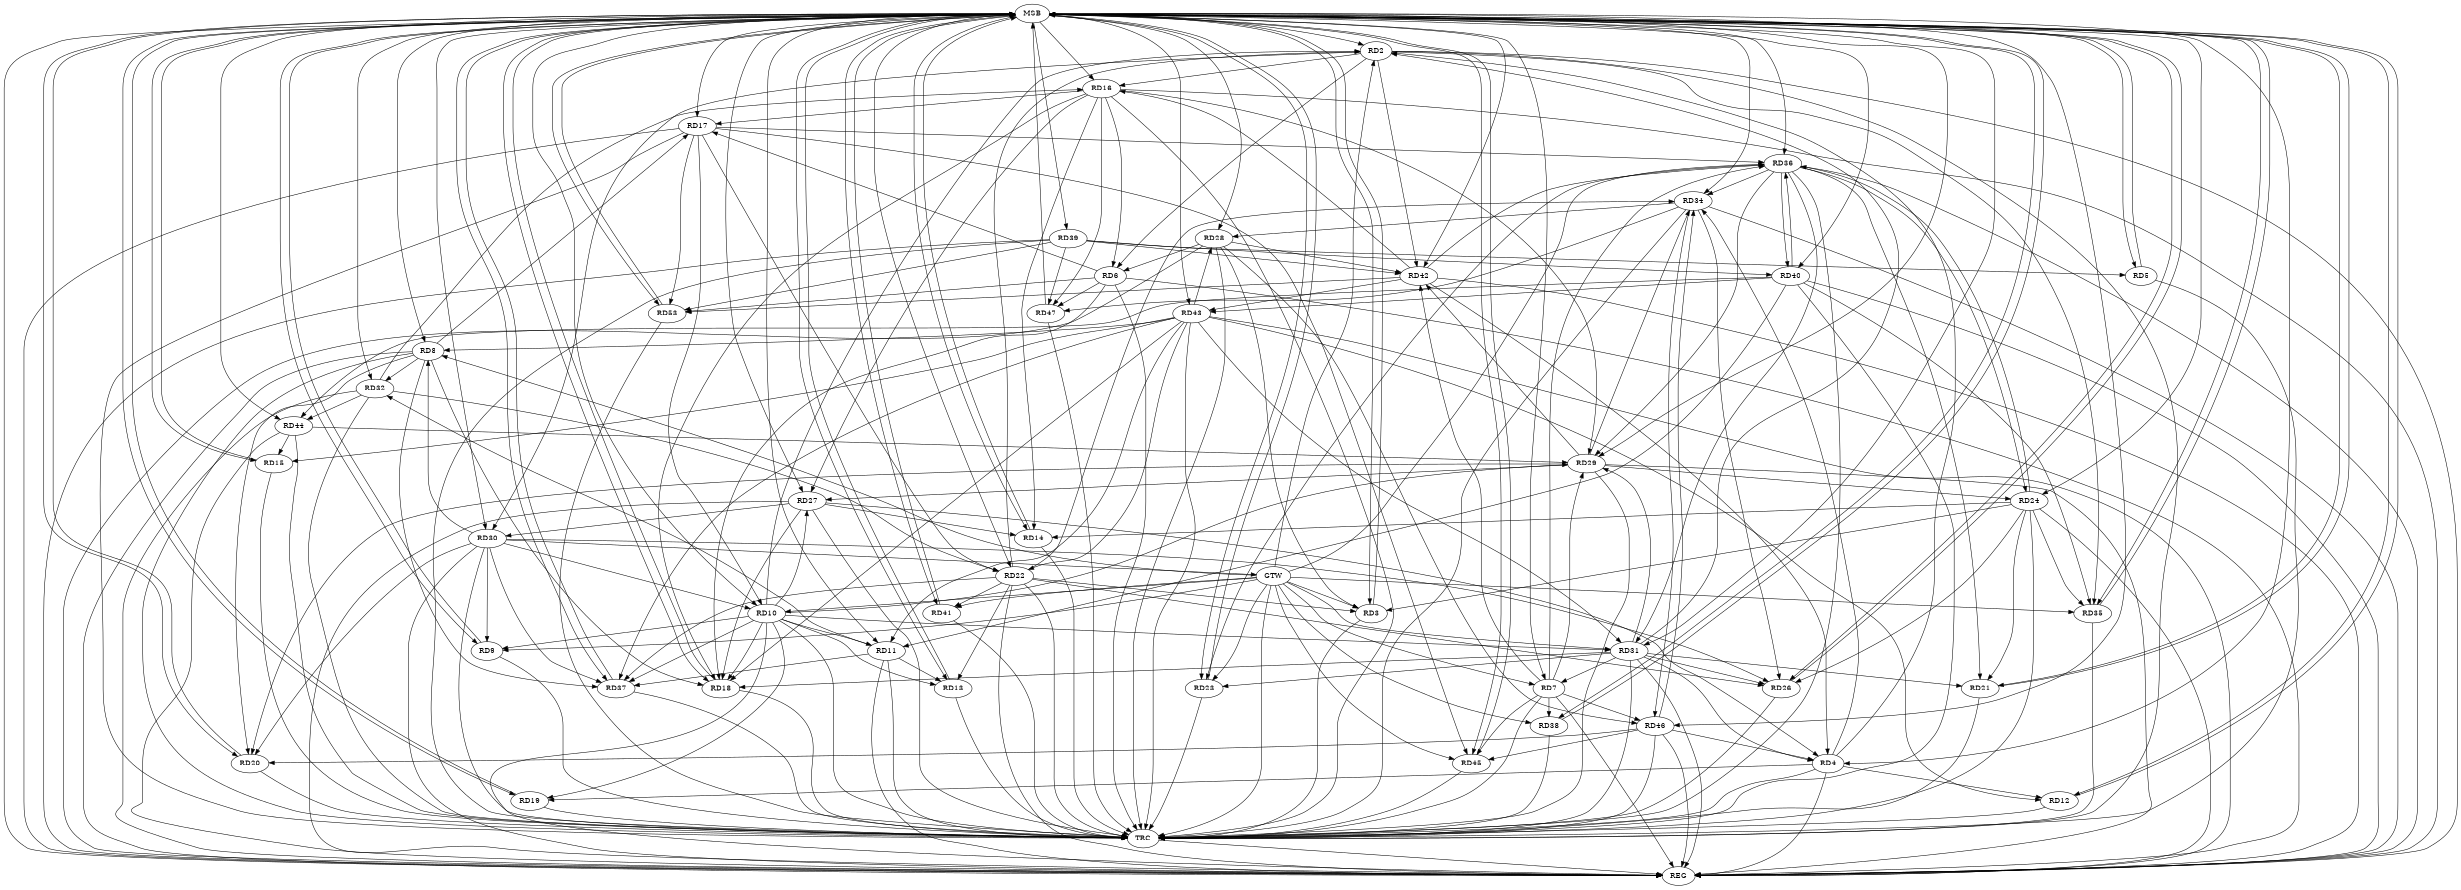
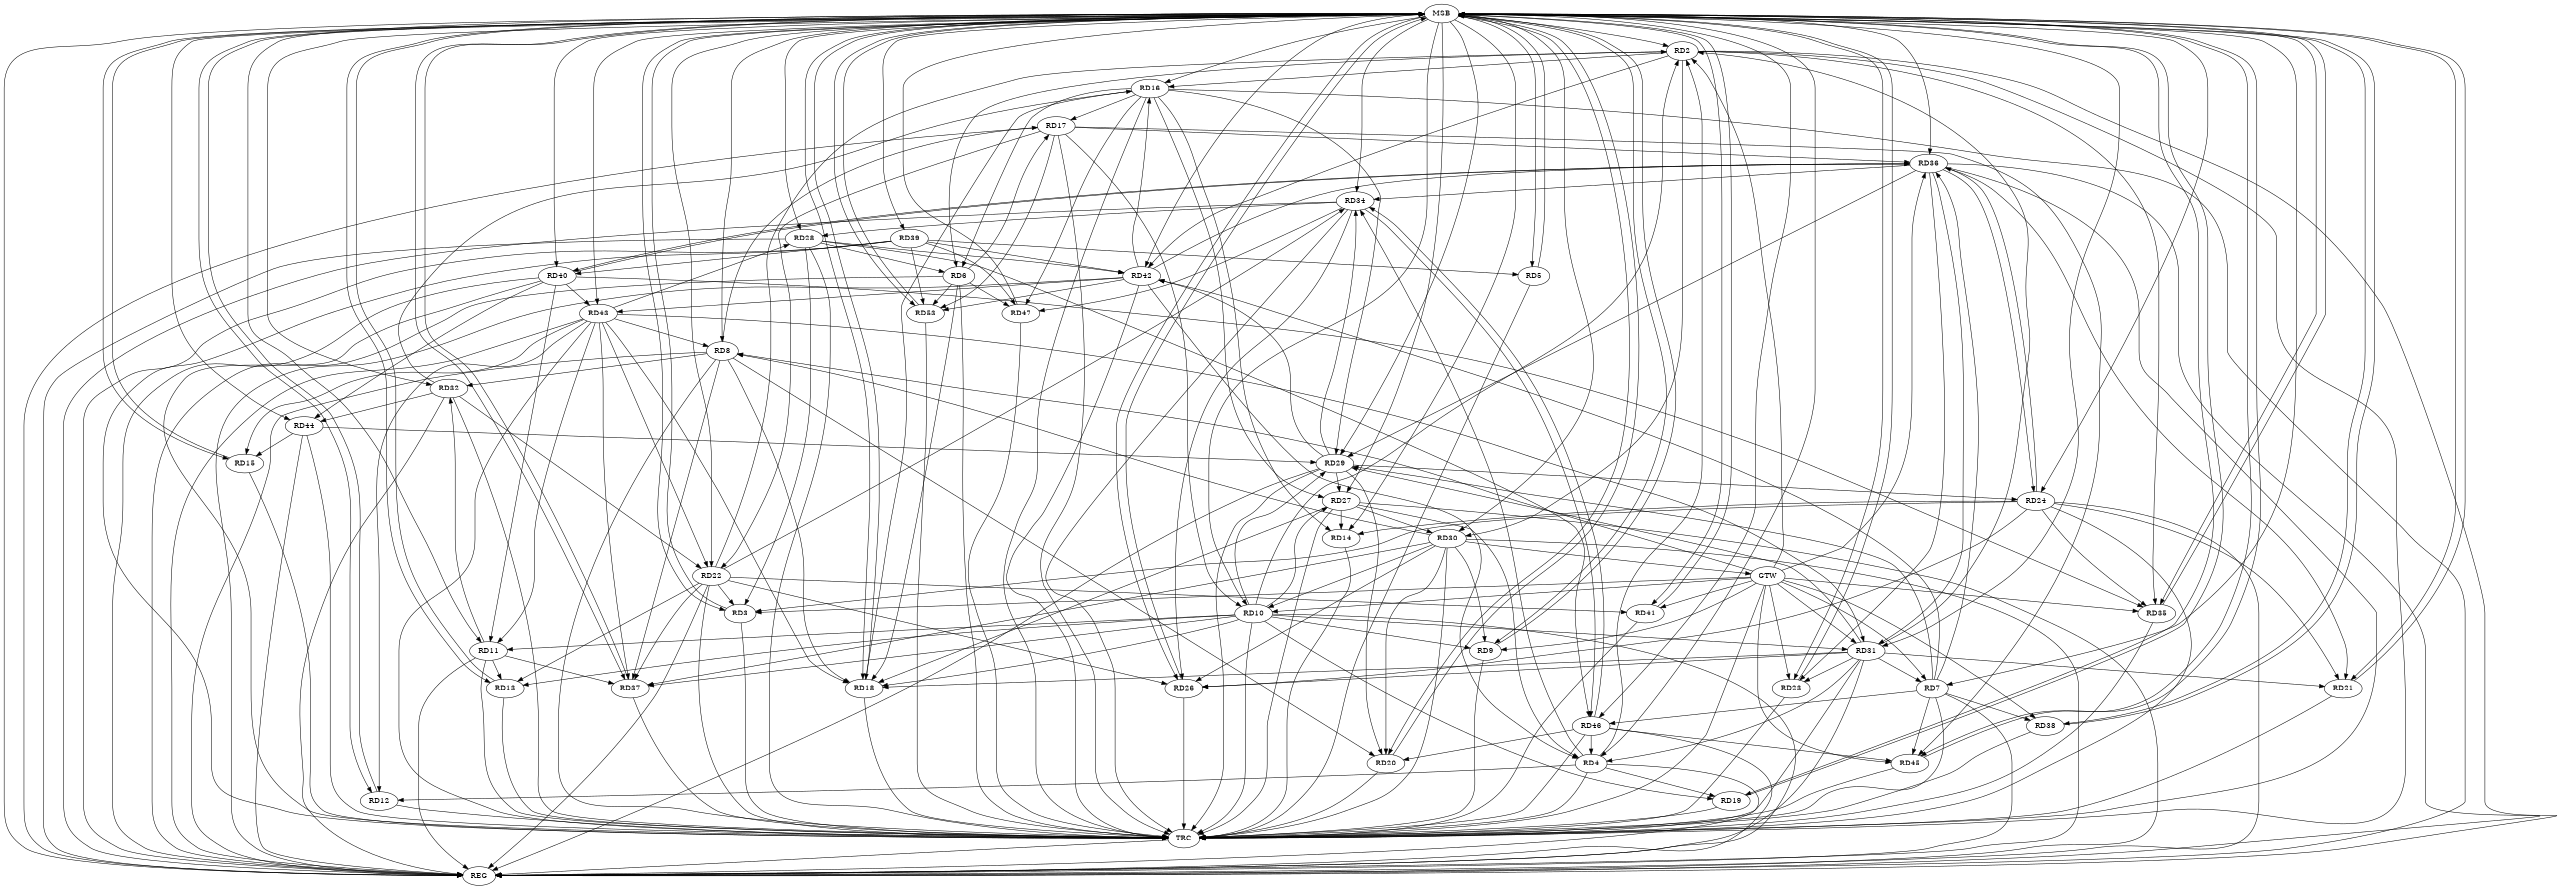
(812, 25) -> none
(933, 257) -> none
none -> (1026, 596)
